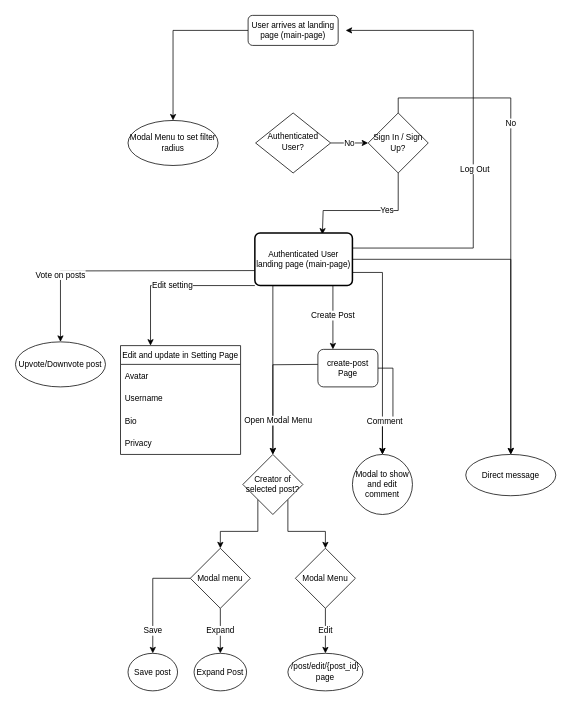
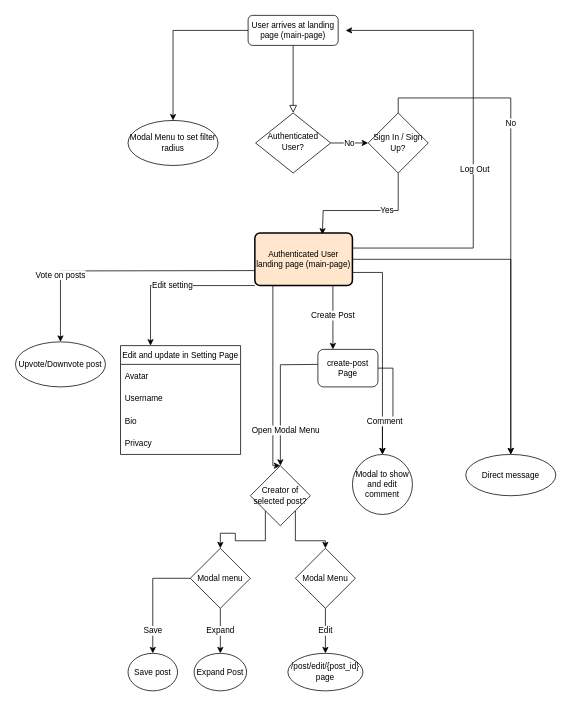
none -> (293, 75)
(303, 259) -> (303, 259)
(273, 484) -> (280, 495)
